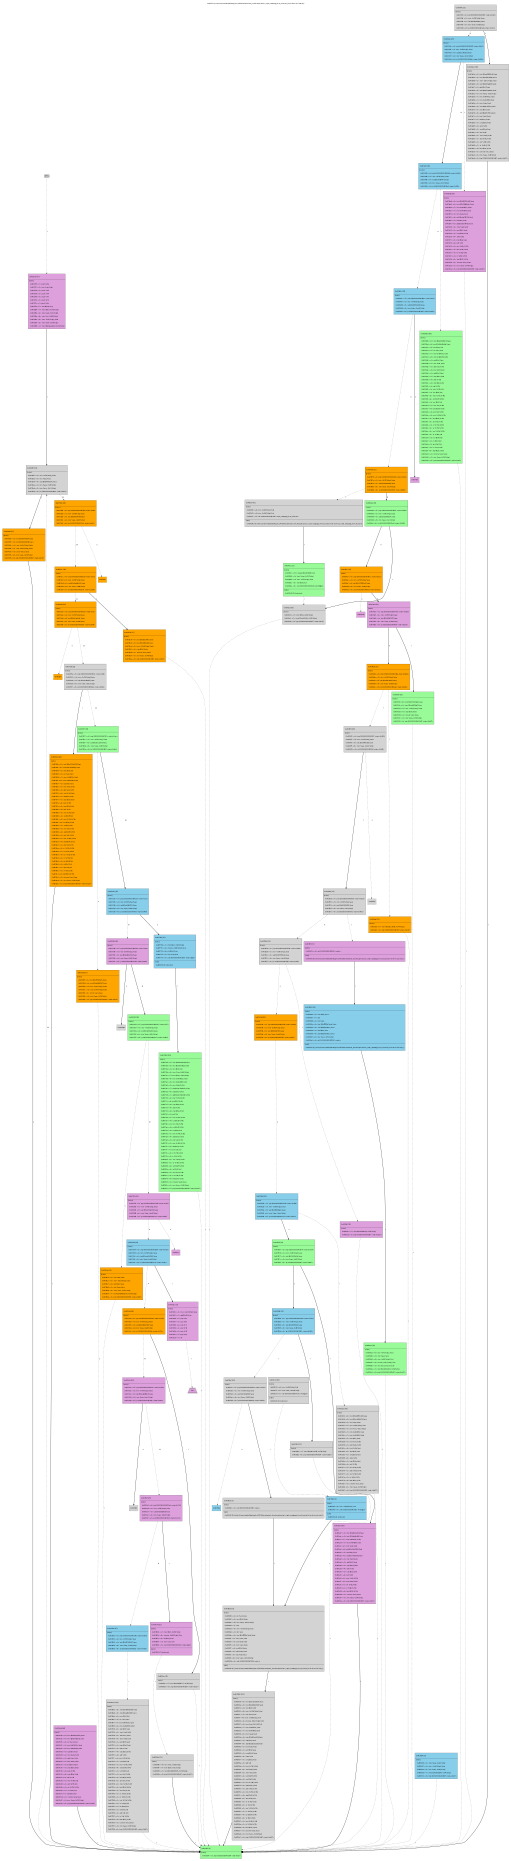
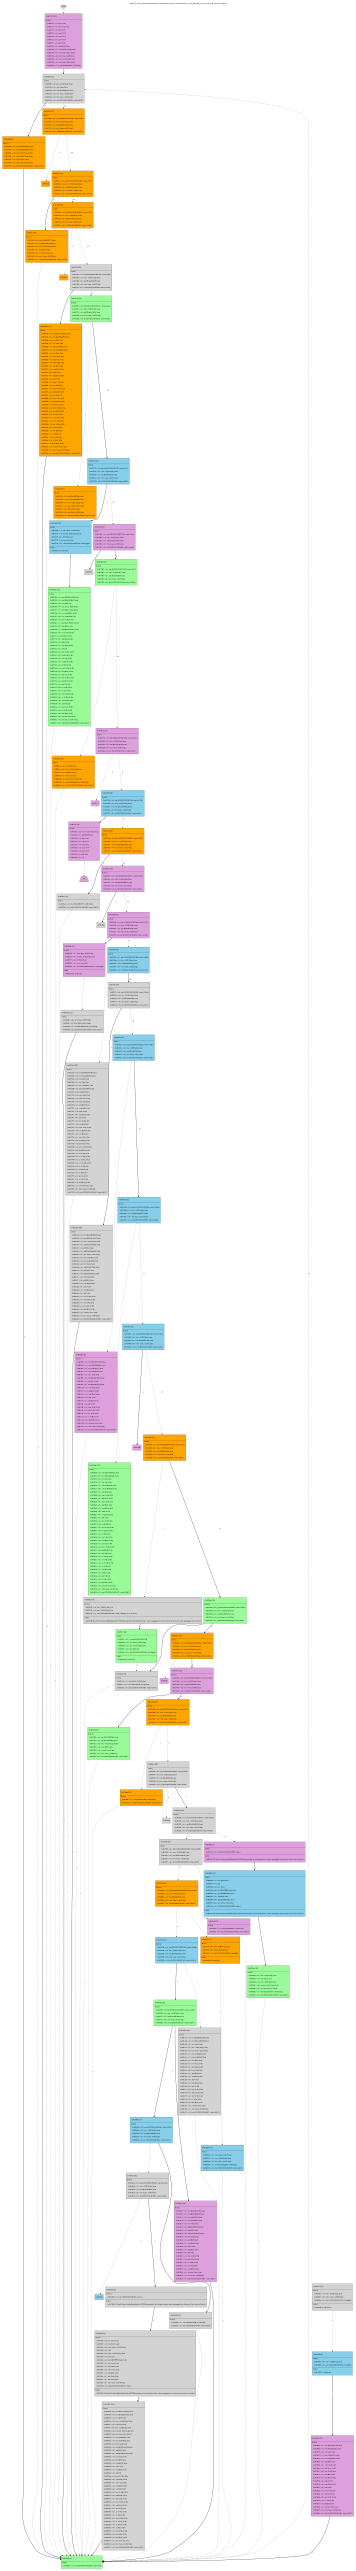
none -> (129, 977)
(305, 1561) -> (332, 2405)
none -> (220, 1950)
